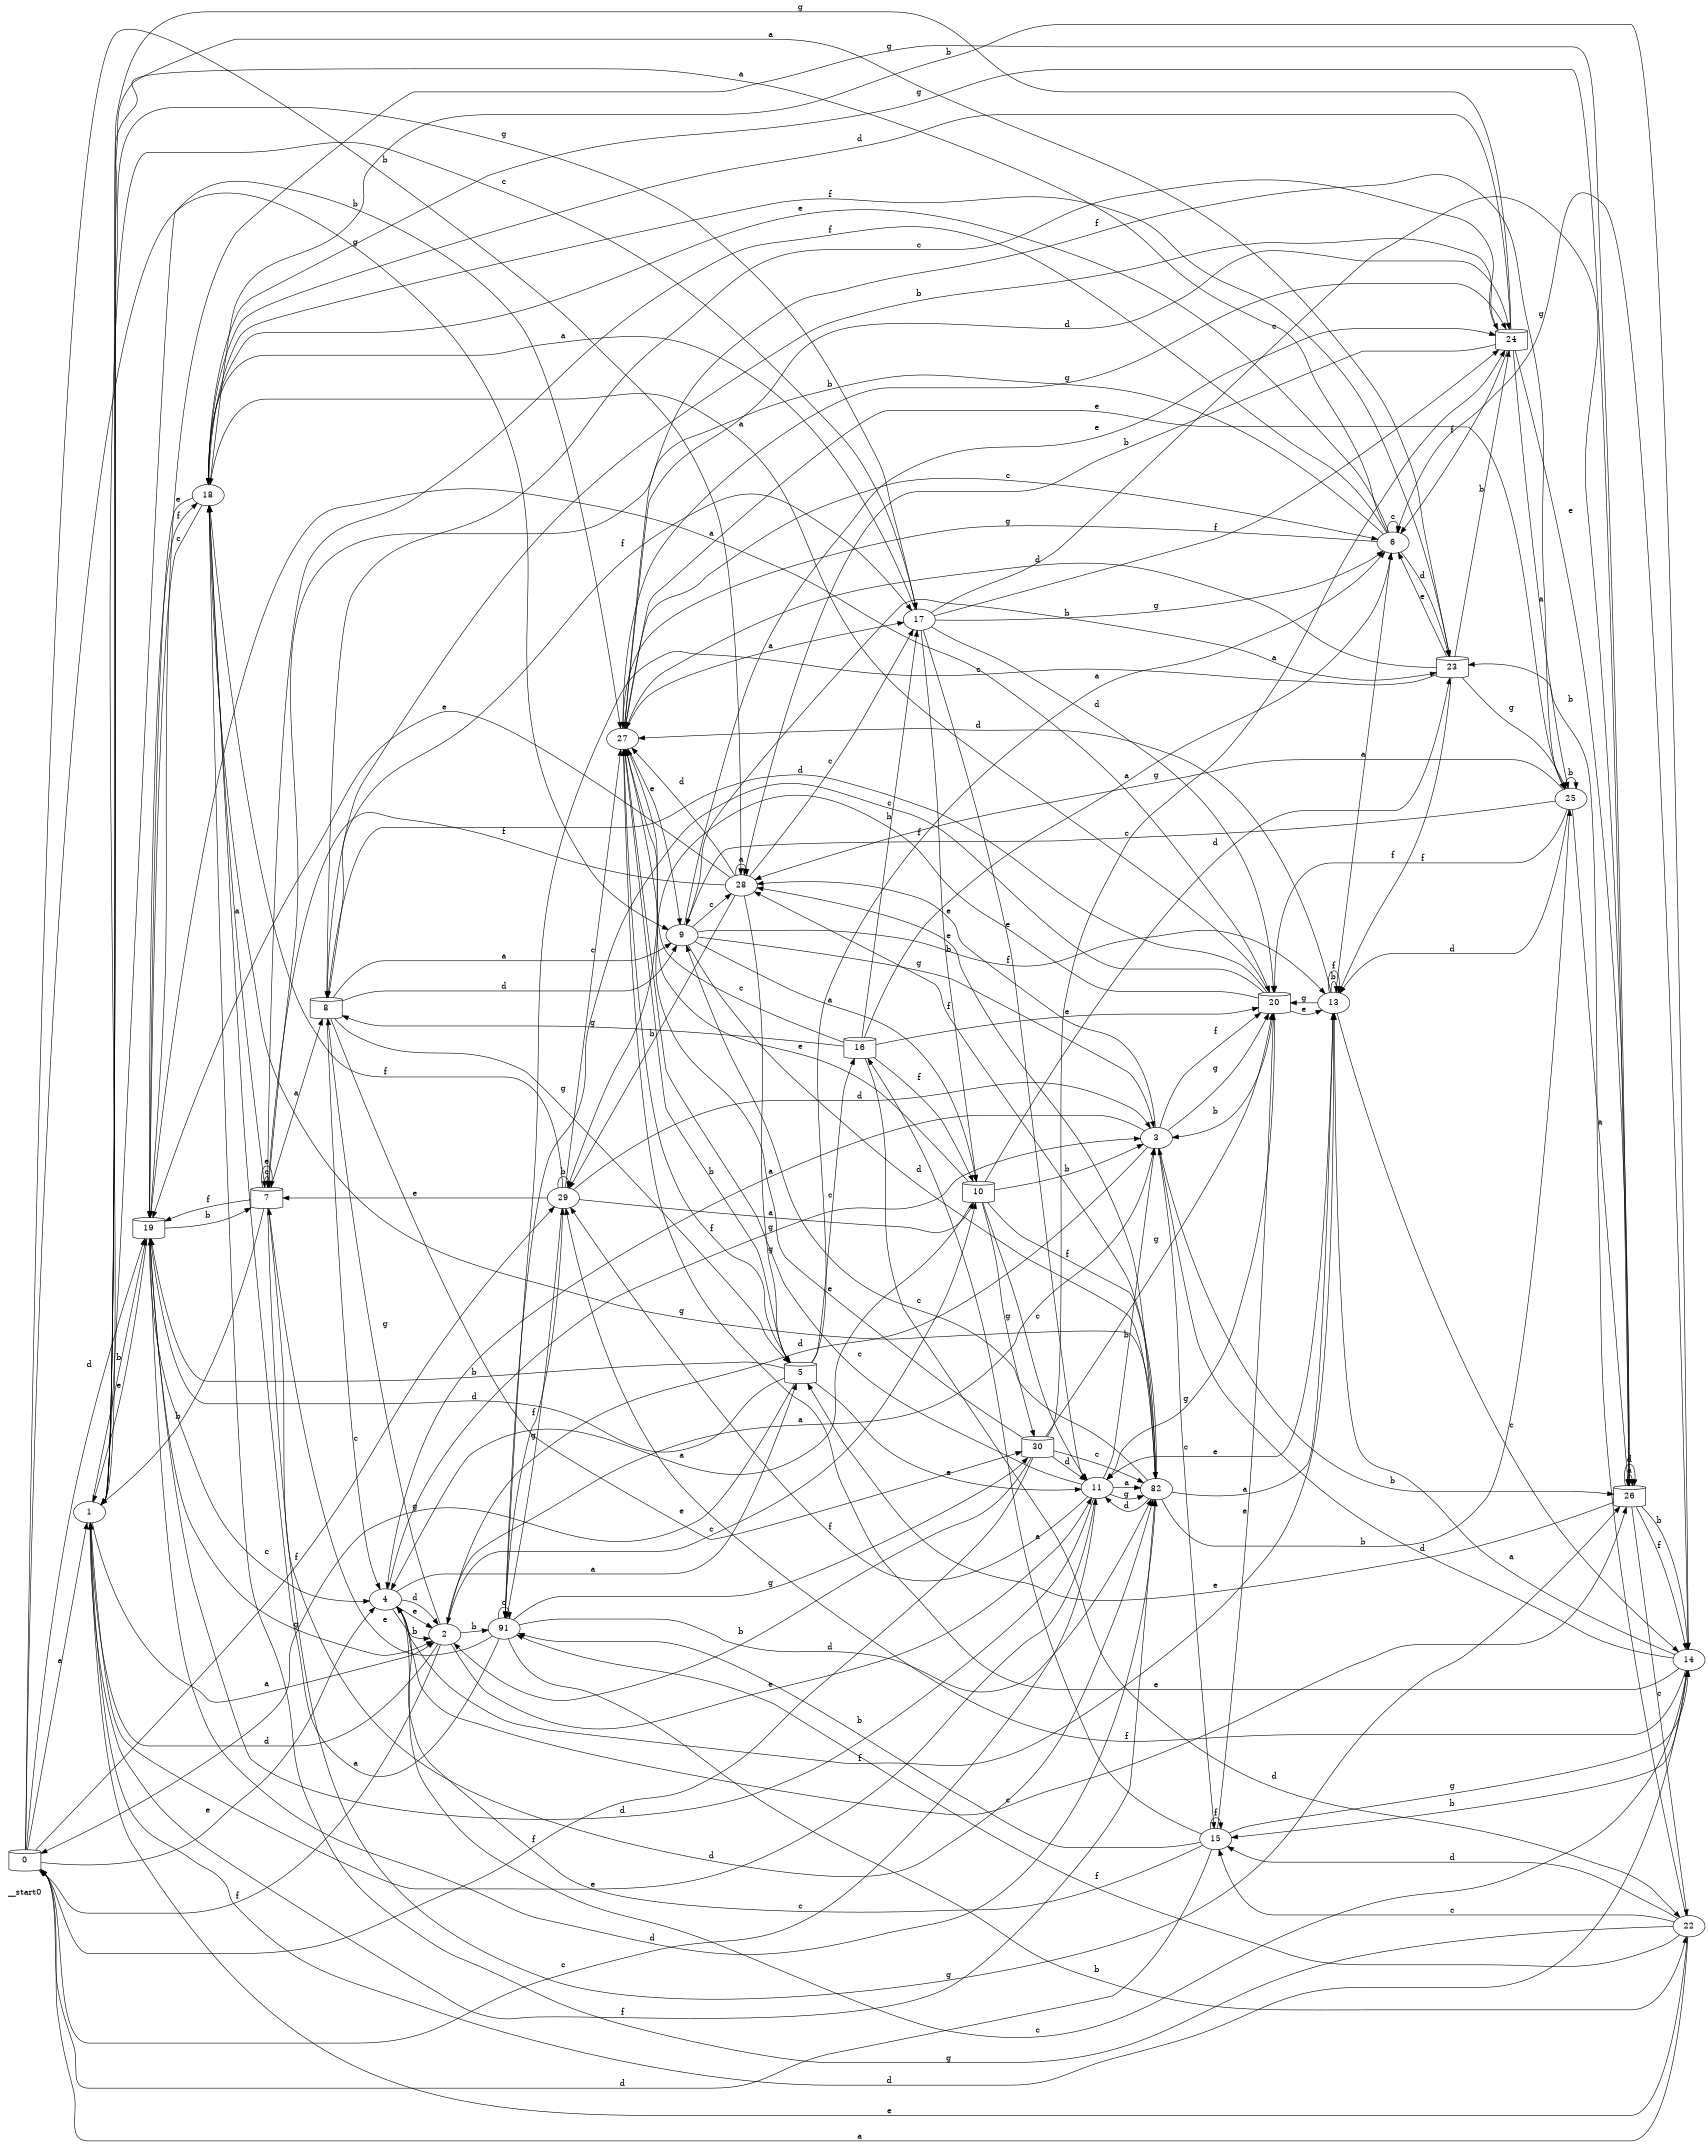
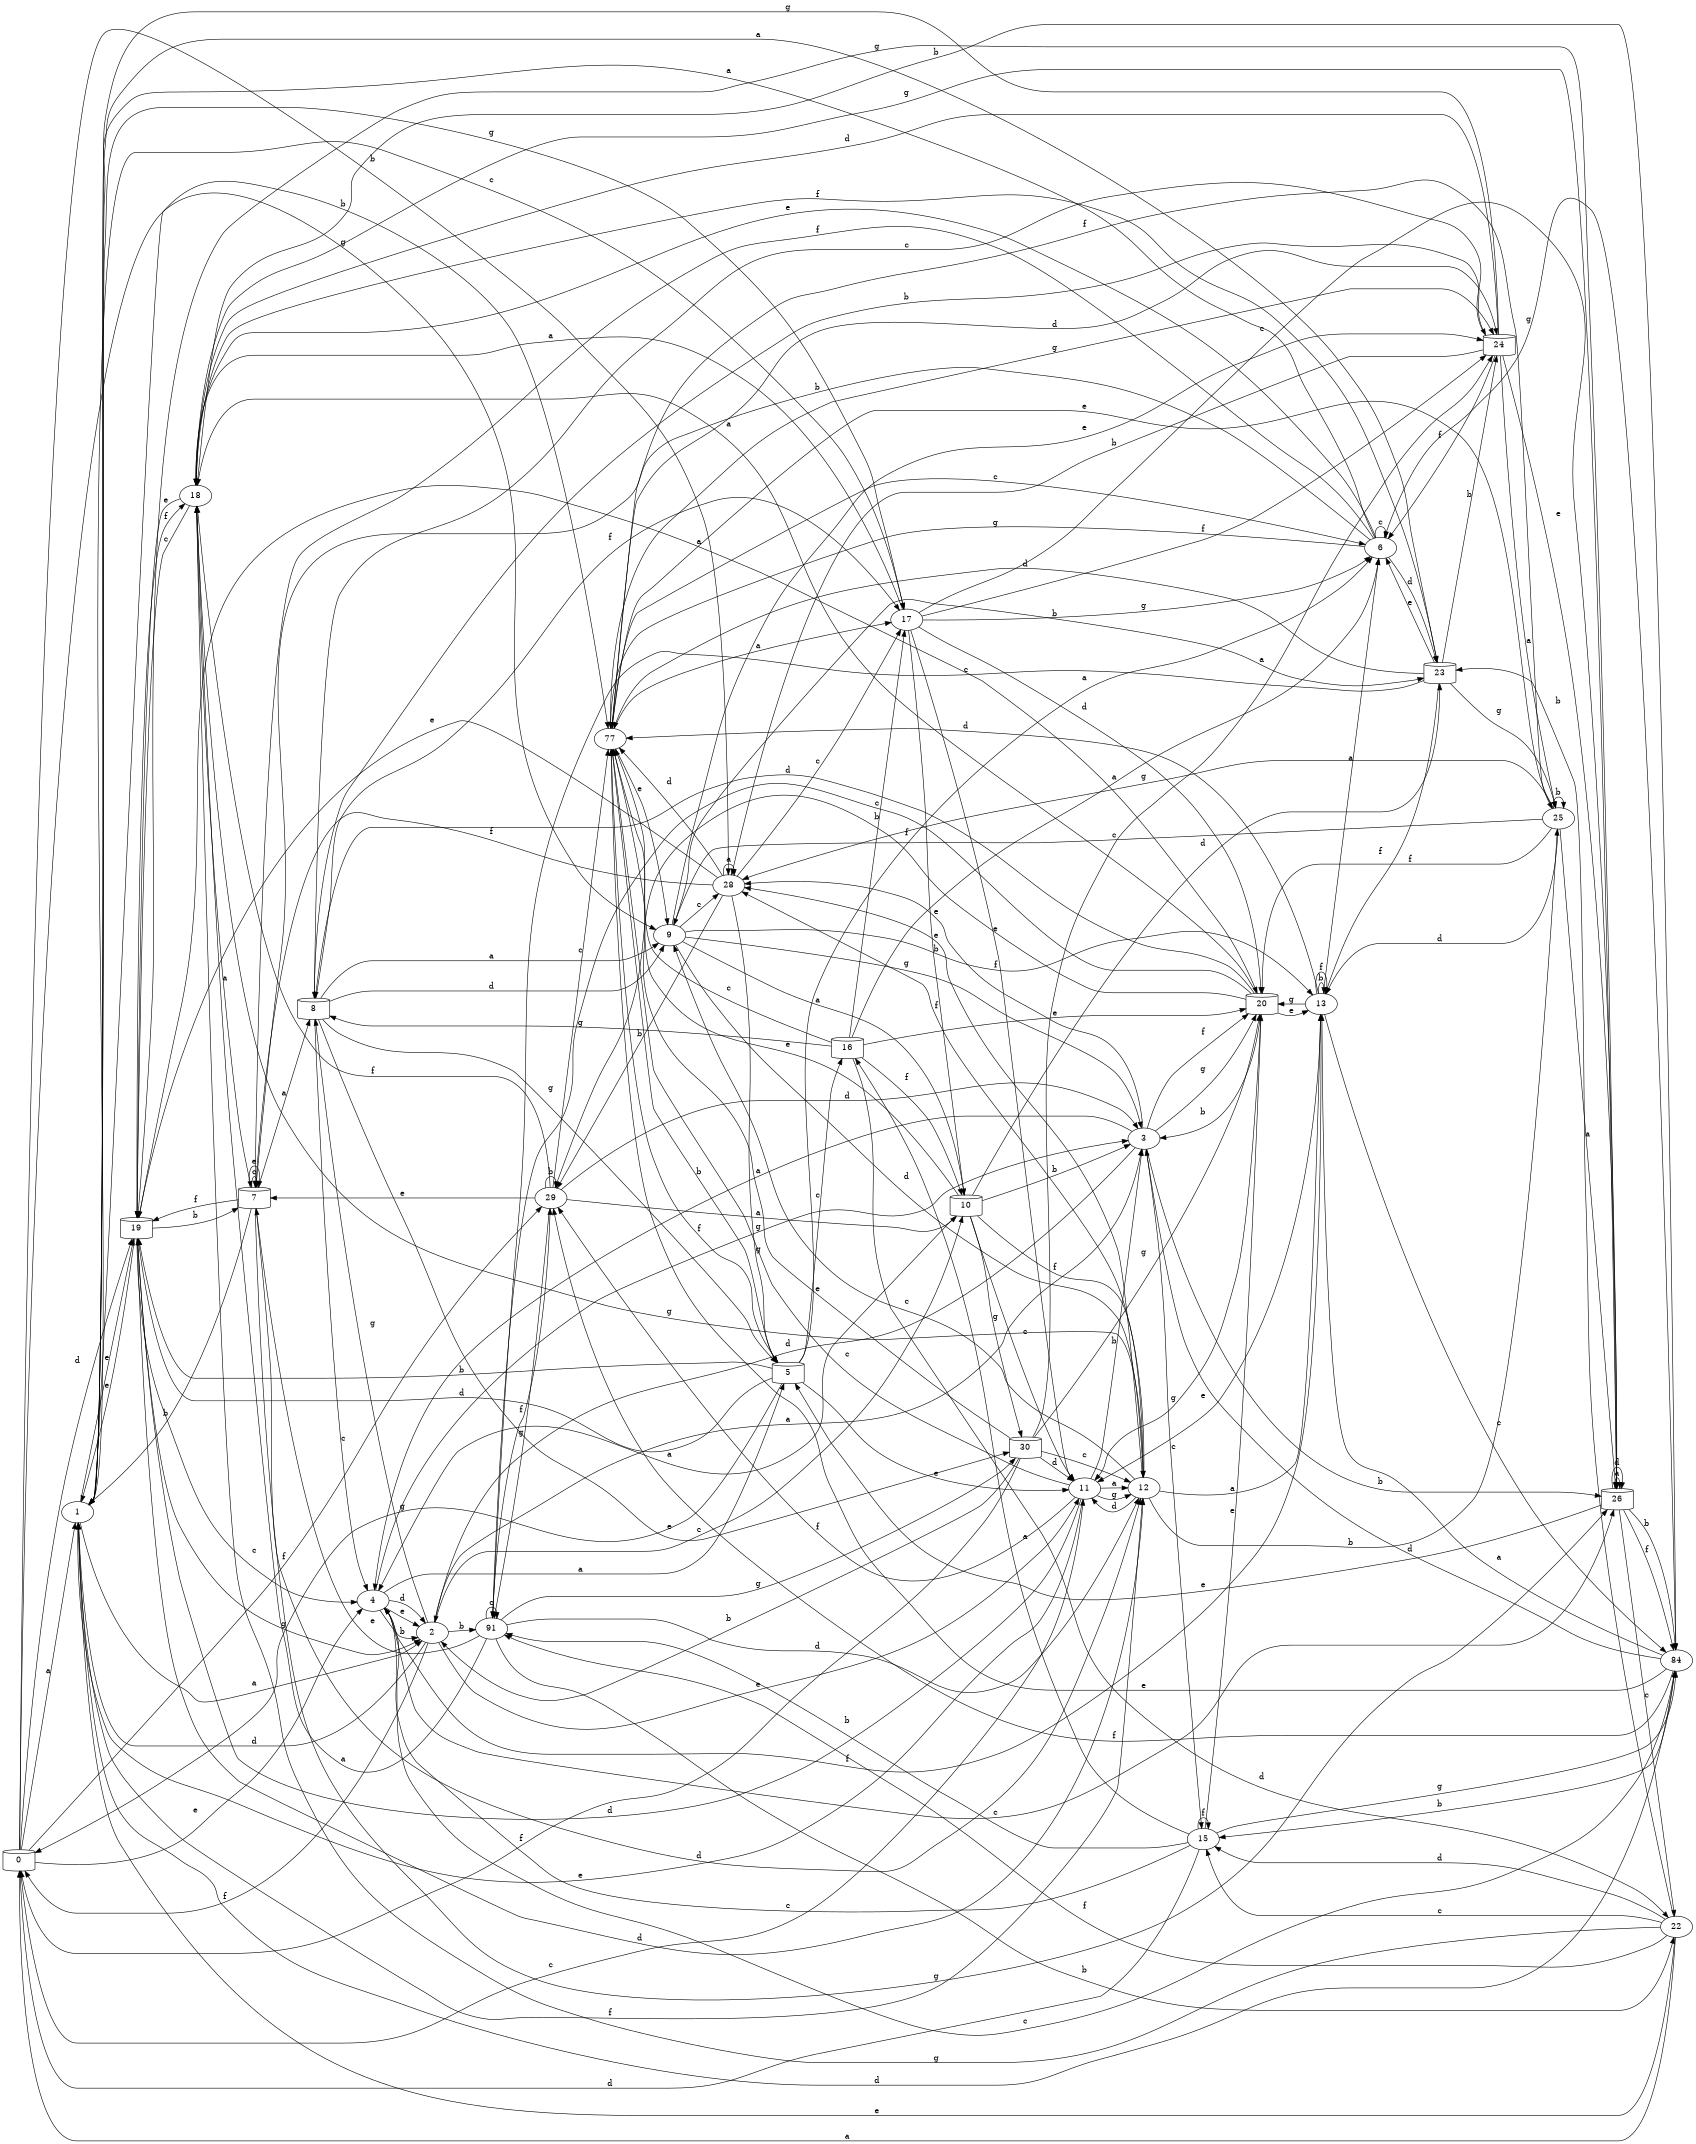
(623, 739) -> (610, 739)
(119, 1358) -> (107, 1358)
(1156, 1489) -> (1144, 1488)
(1689, 1660) -> (1677, 1661)
(25, 1892) -> none
